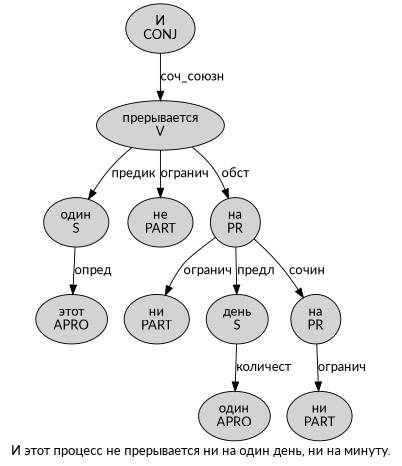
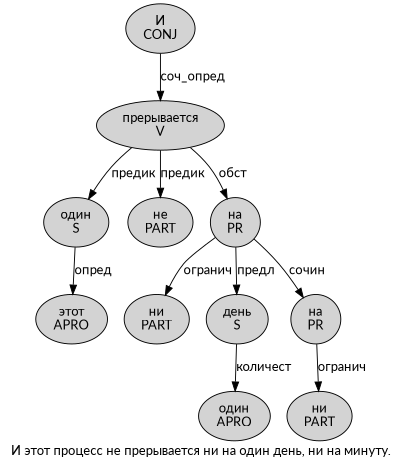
(193, 77) -> (193, 77)
(185, 174) -> (183, 174)
